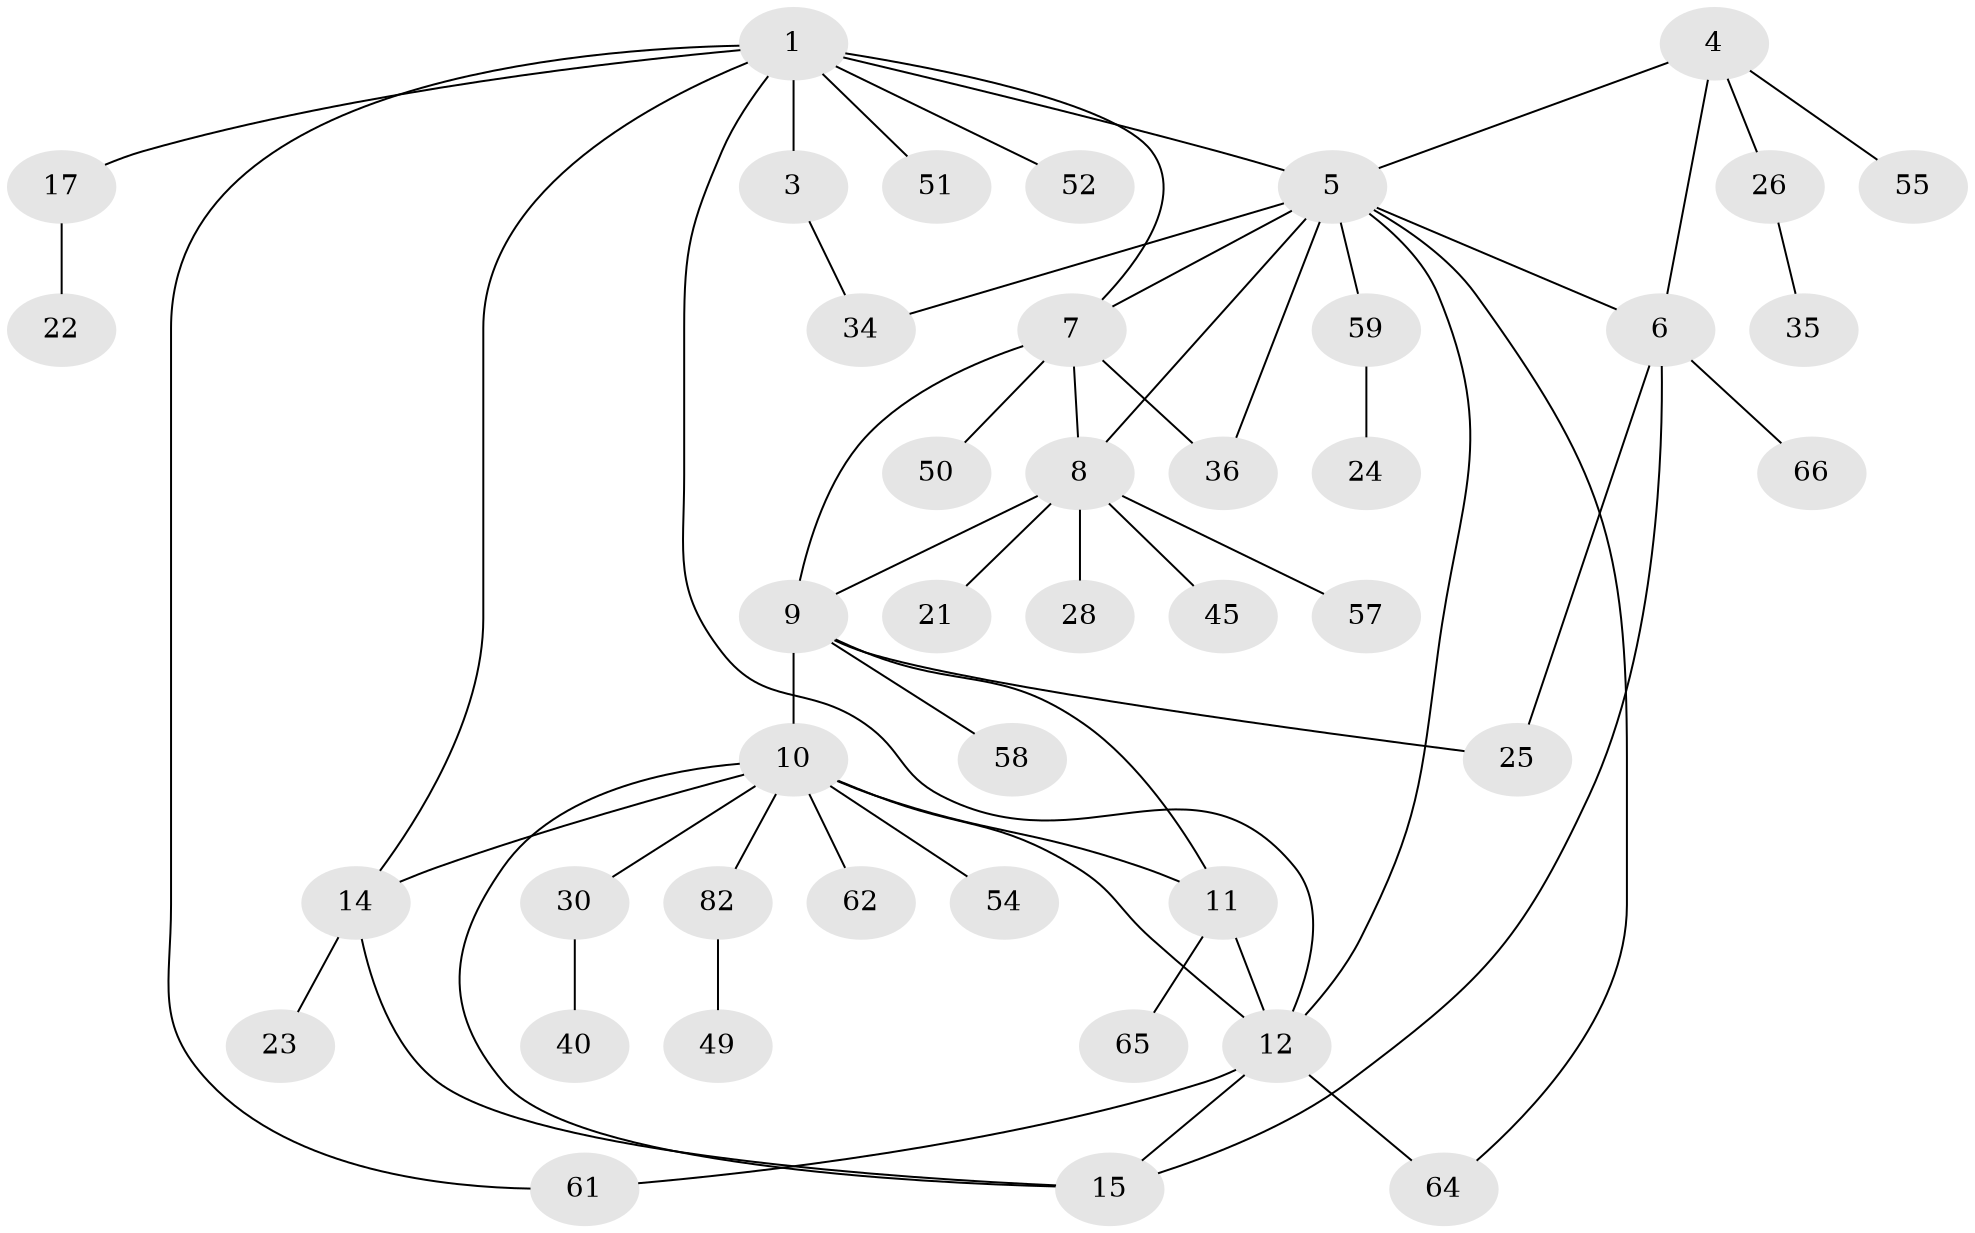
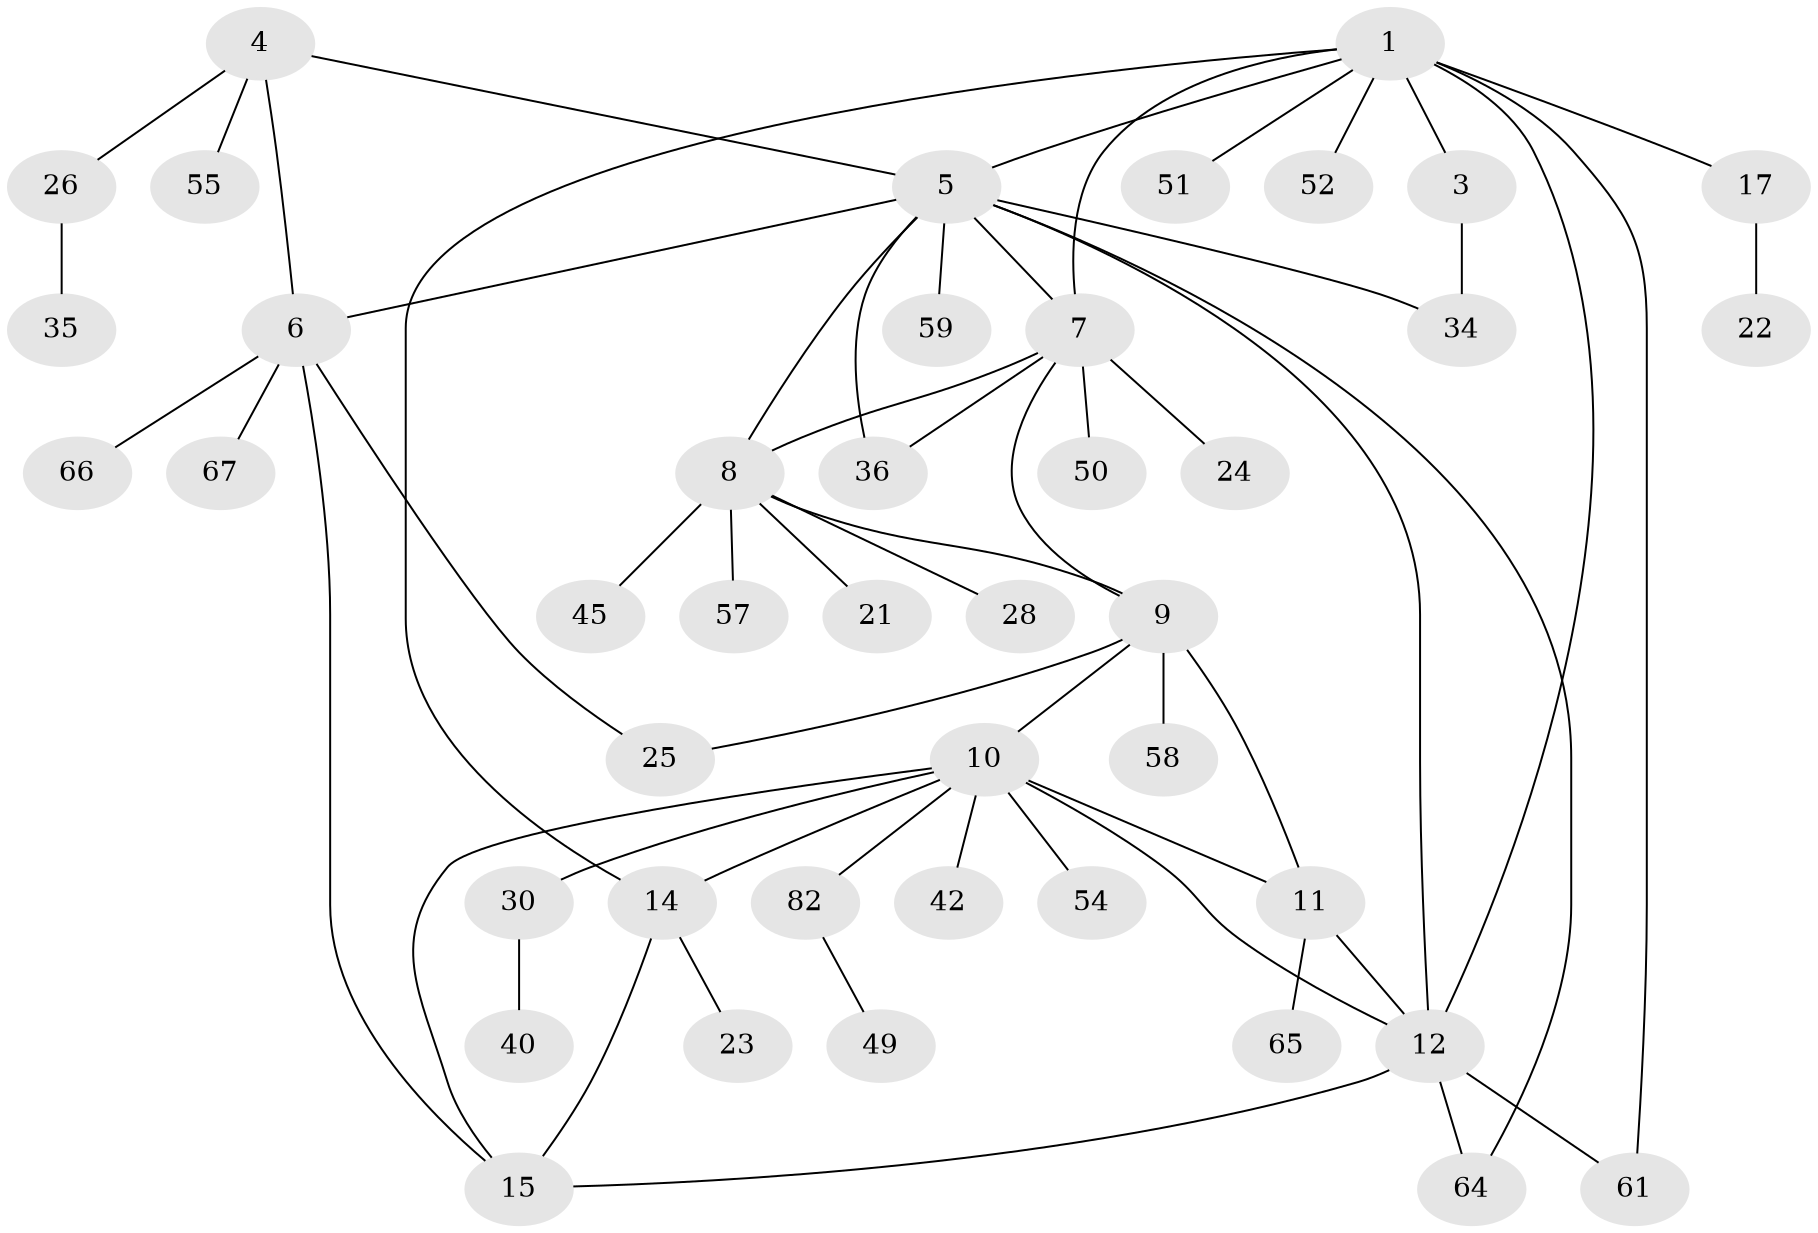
(1366, 402) -> (1158, 402)
none -> (221, 473)
(861, 903) -> (949, 903)
